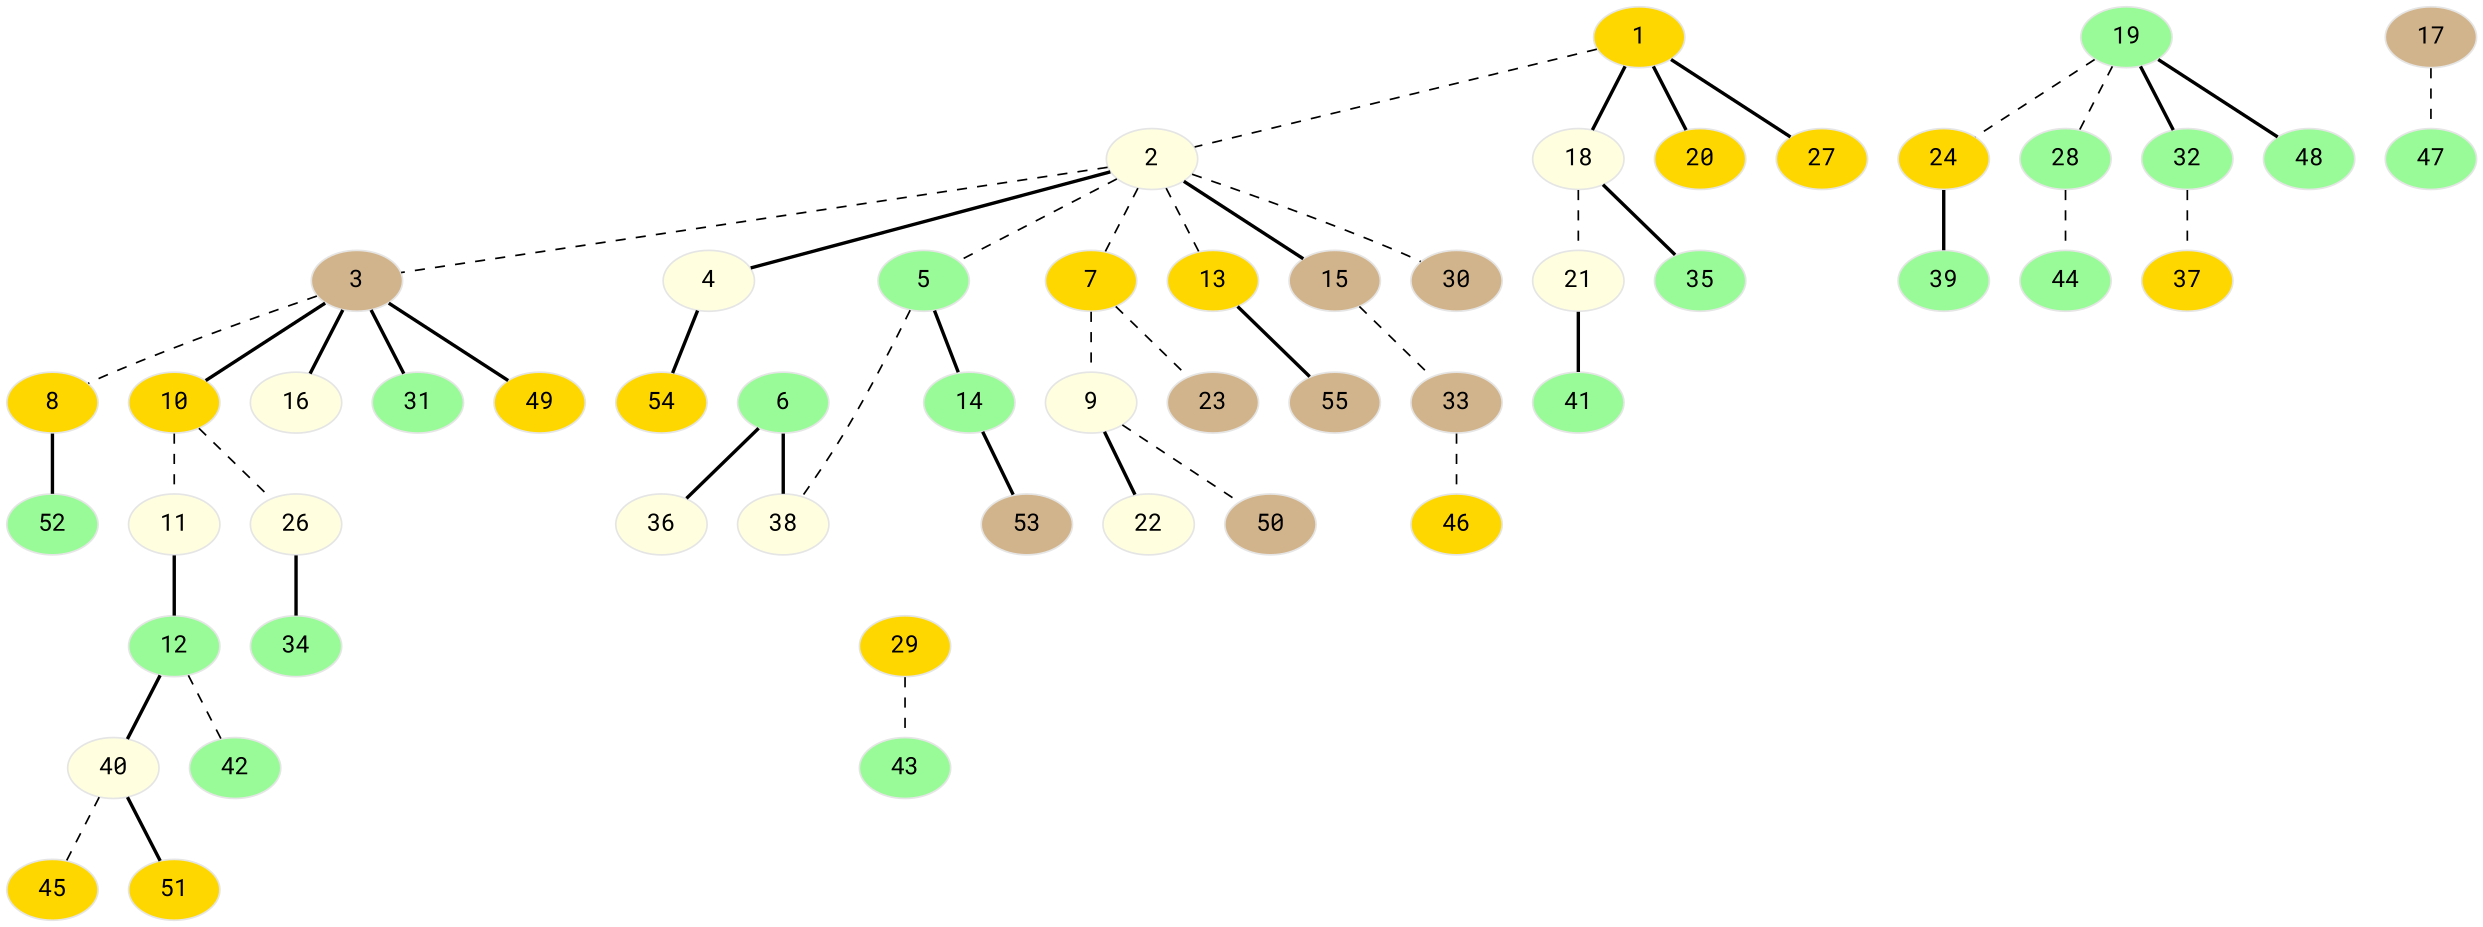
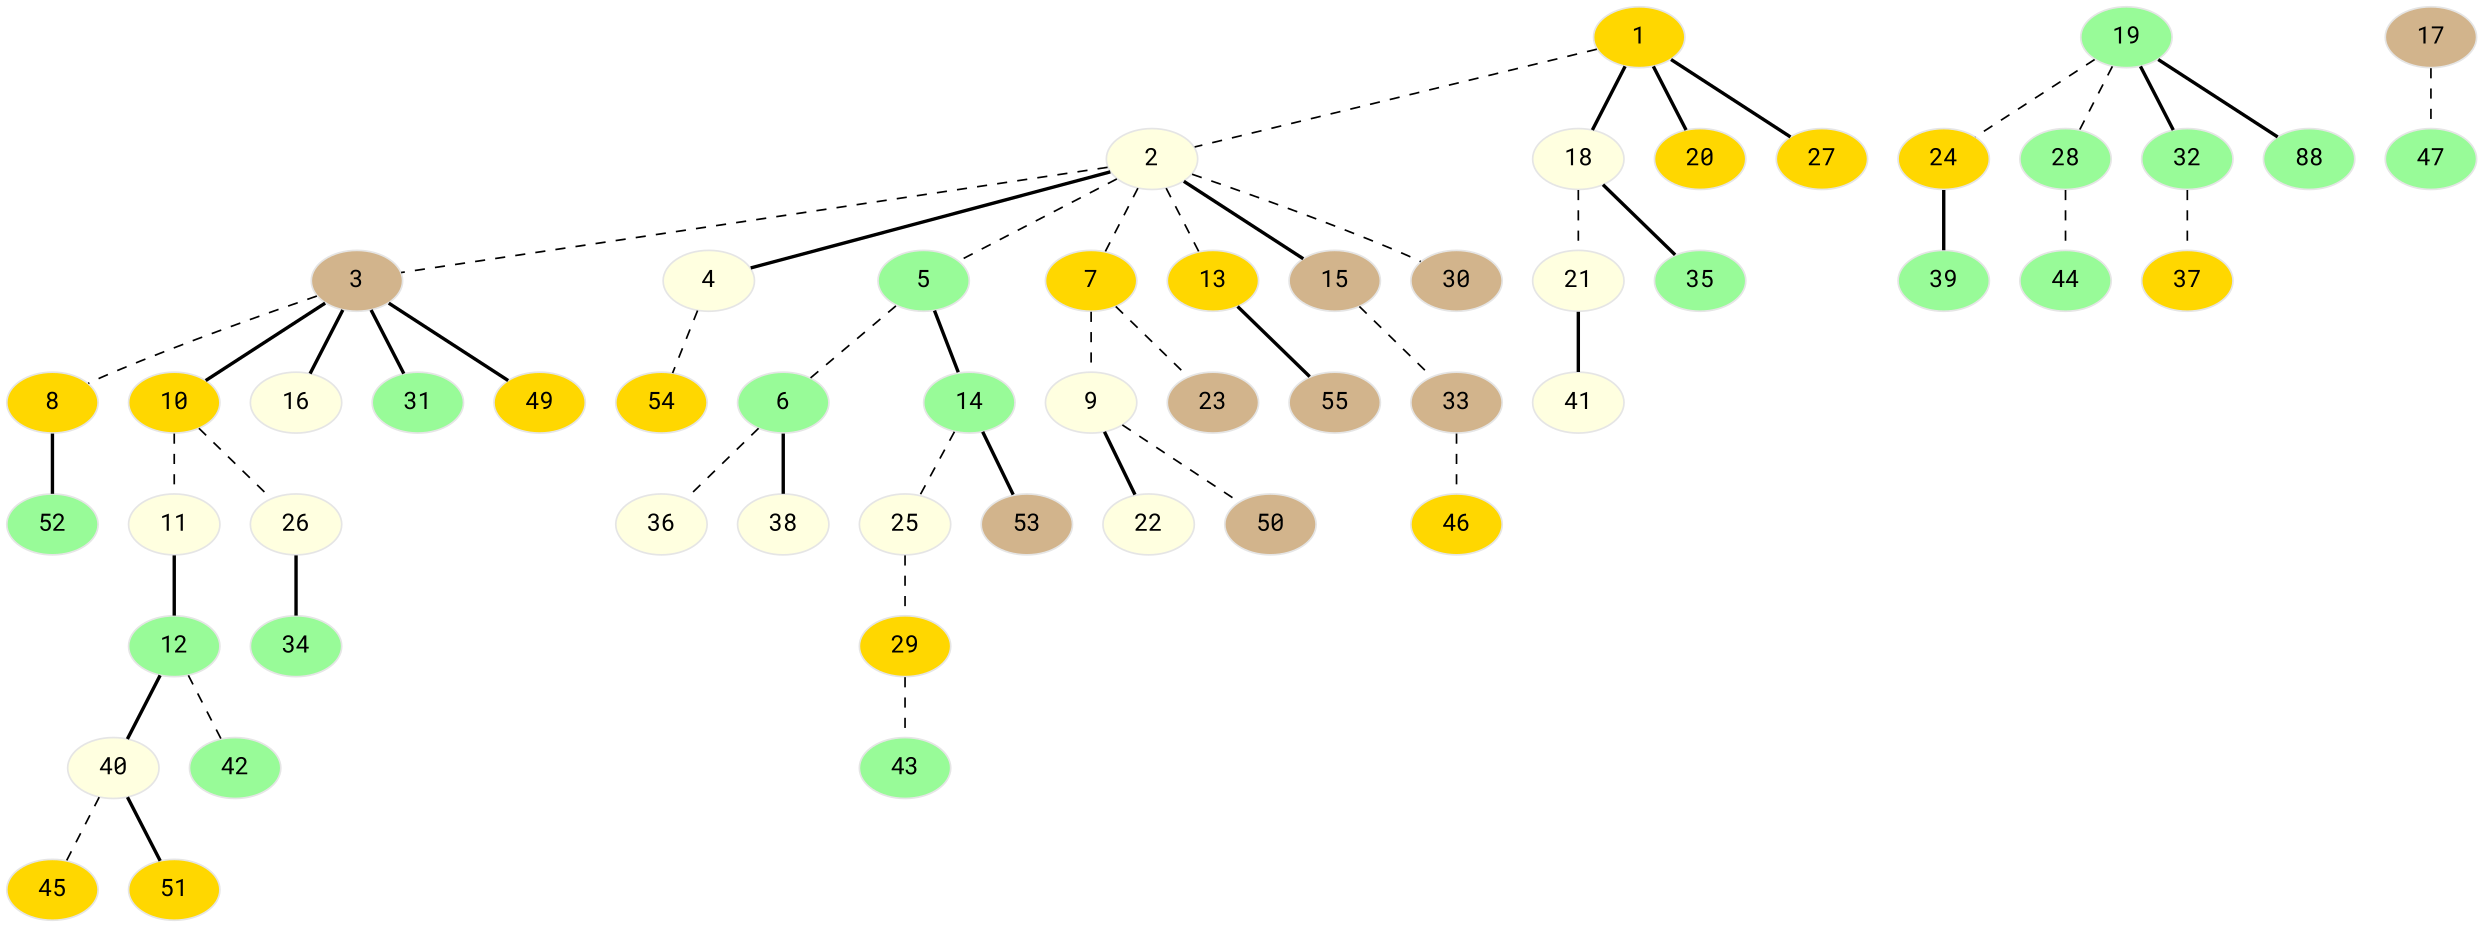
(2309, 159) -> (2309, 159)
(685, 342) -> (685, 342)
(1578, 403) -> (1578, 403)
(860, 406) -> (853, 342)
(723, 463) -> (723, 463)
none -> (905, 524)
